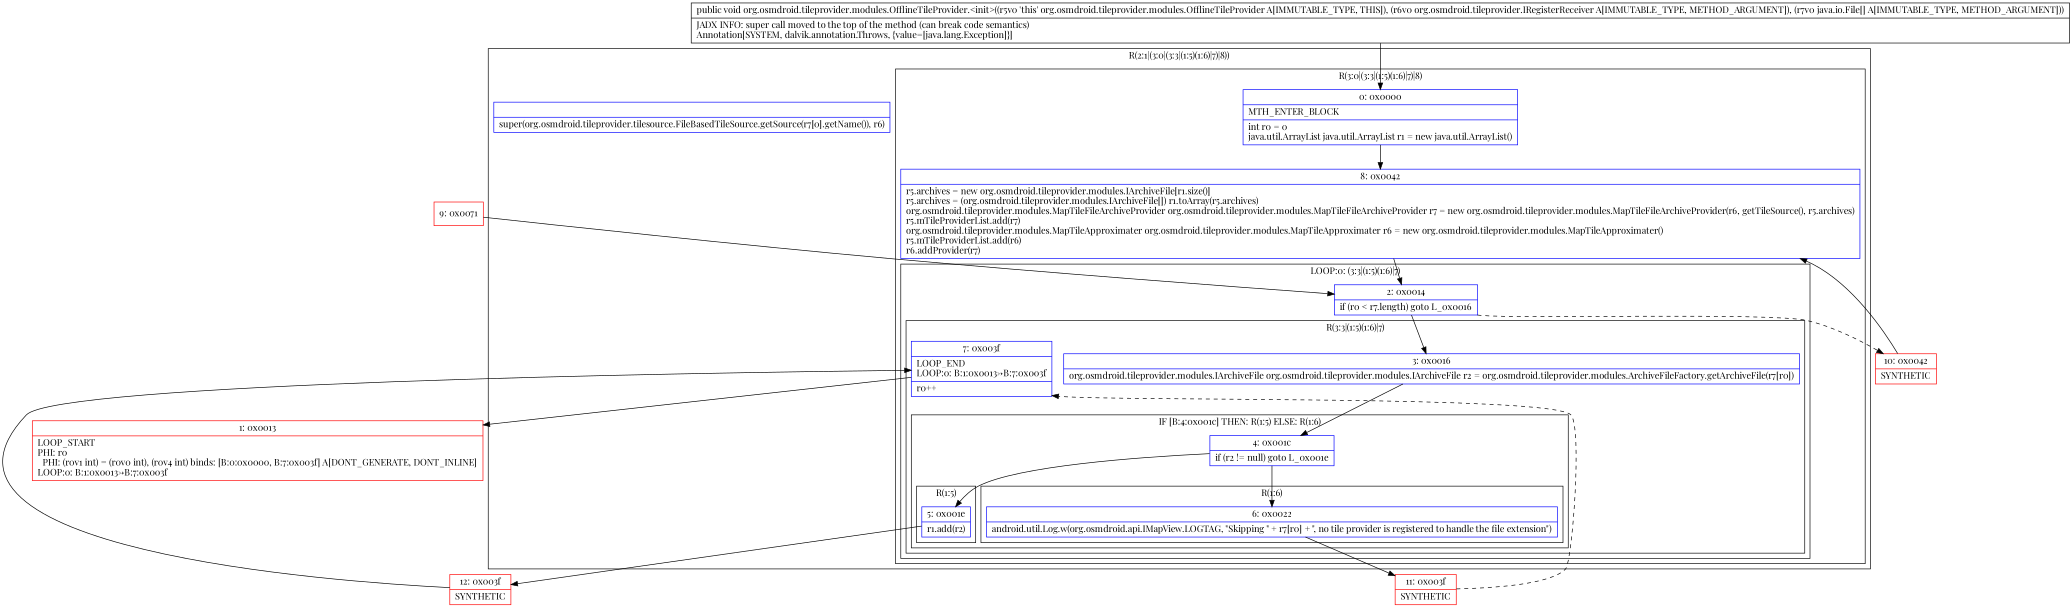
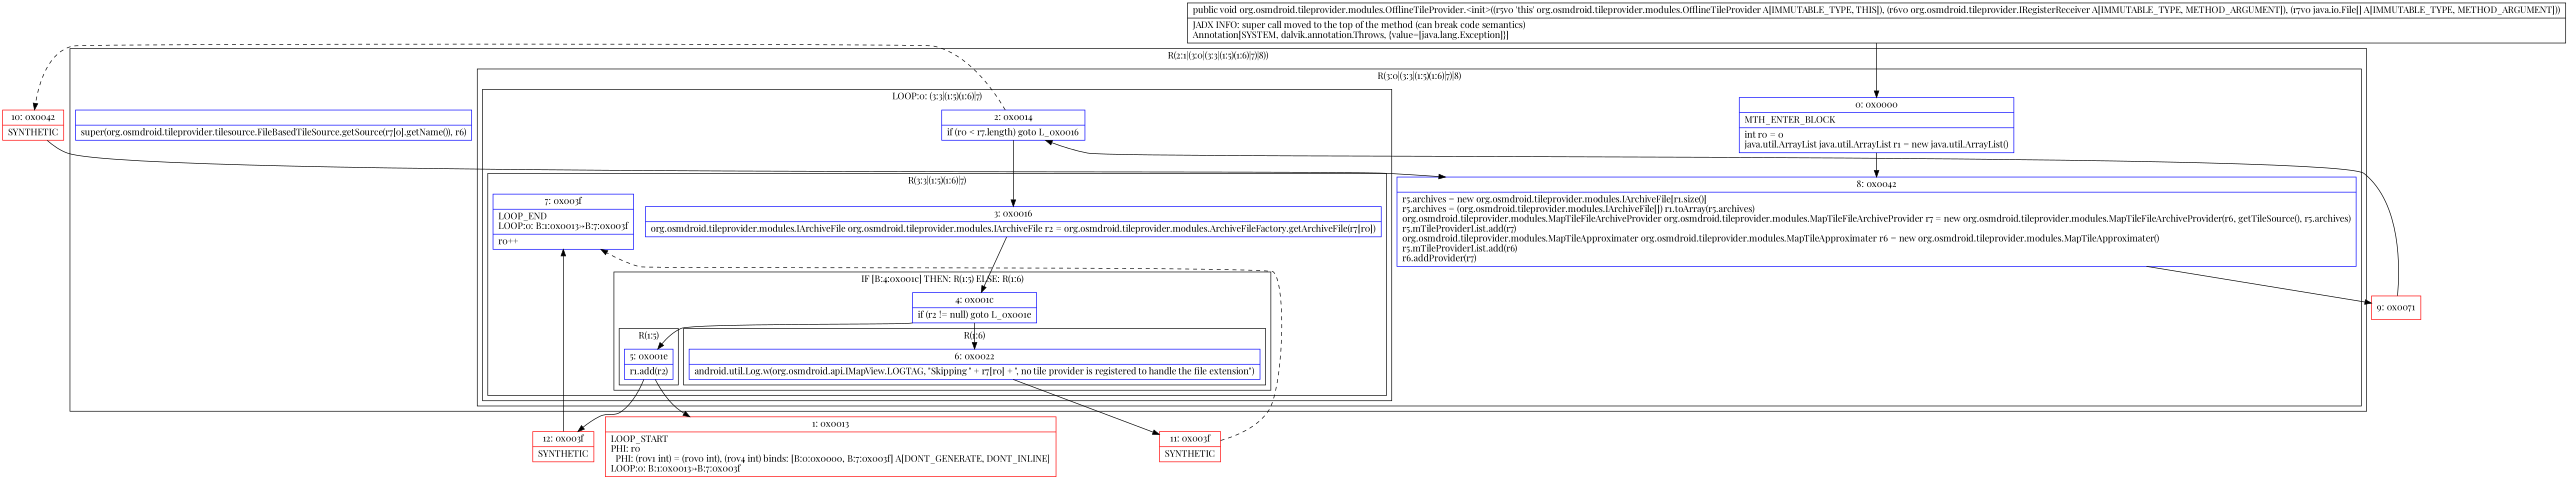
(1397, 268) -> (2256, 284)
(700, 401) -> (667, 398)
